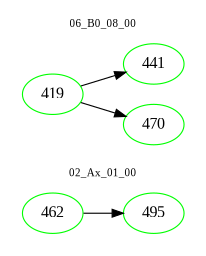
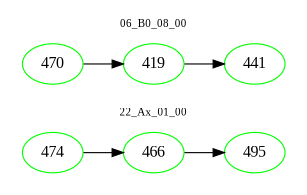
(98, 108) -> (98, 64)
none -> (53, 153)
(103, 173) -> (154, 113)
(53, 213) -> (154, 153)
